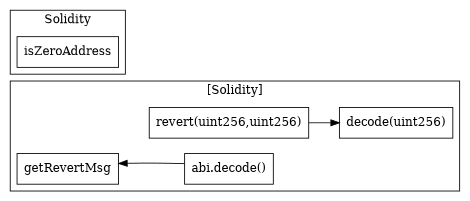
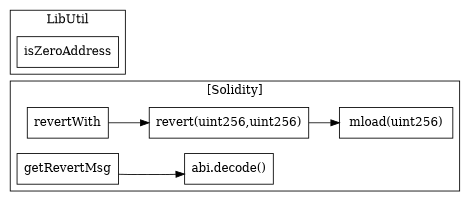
(68, 20) -> (68, 20)
none -> (68, 123)
(396, 123) -> (396, 123)
(156, 163) -> (147, 175)
